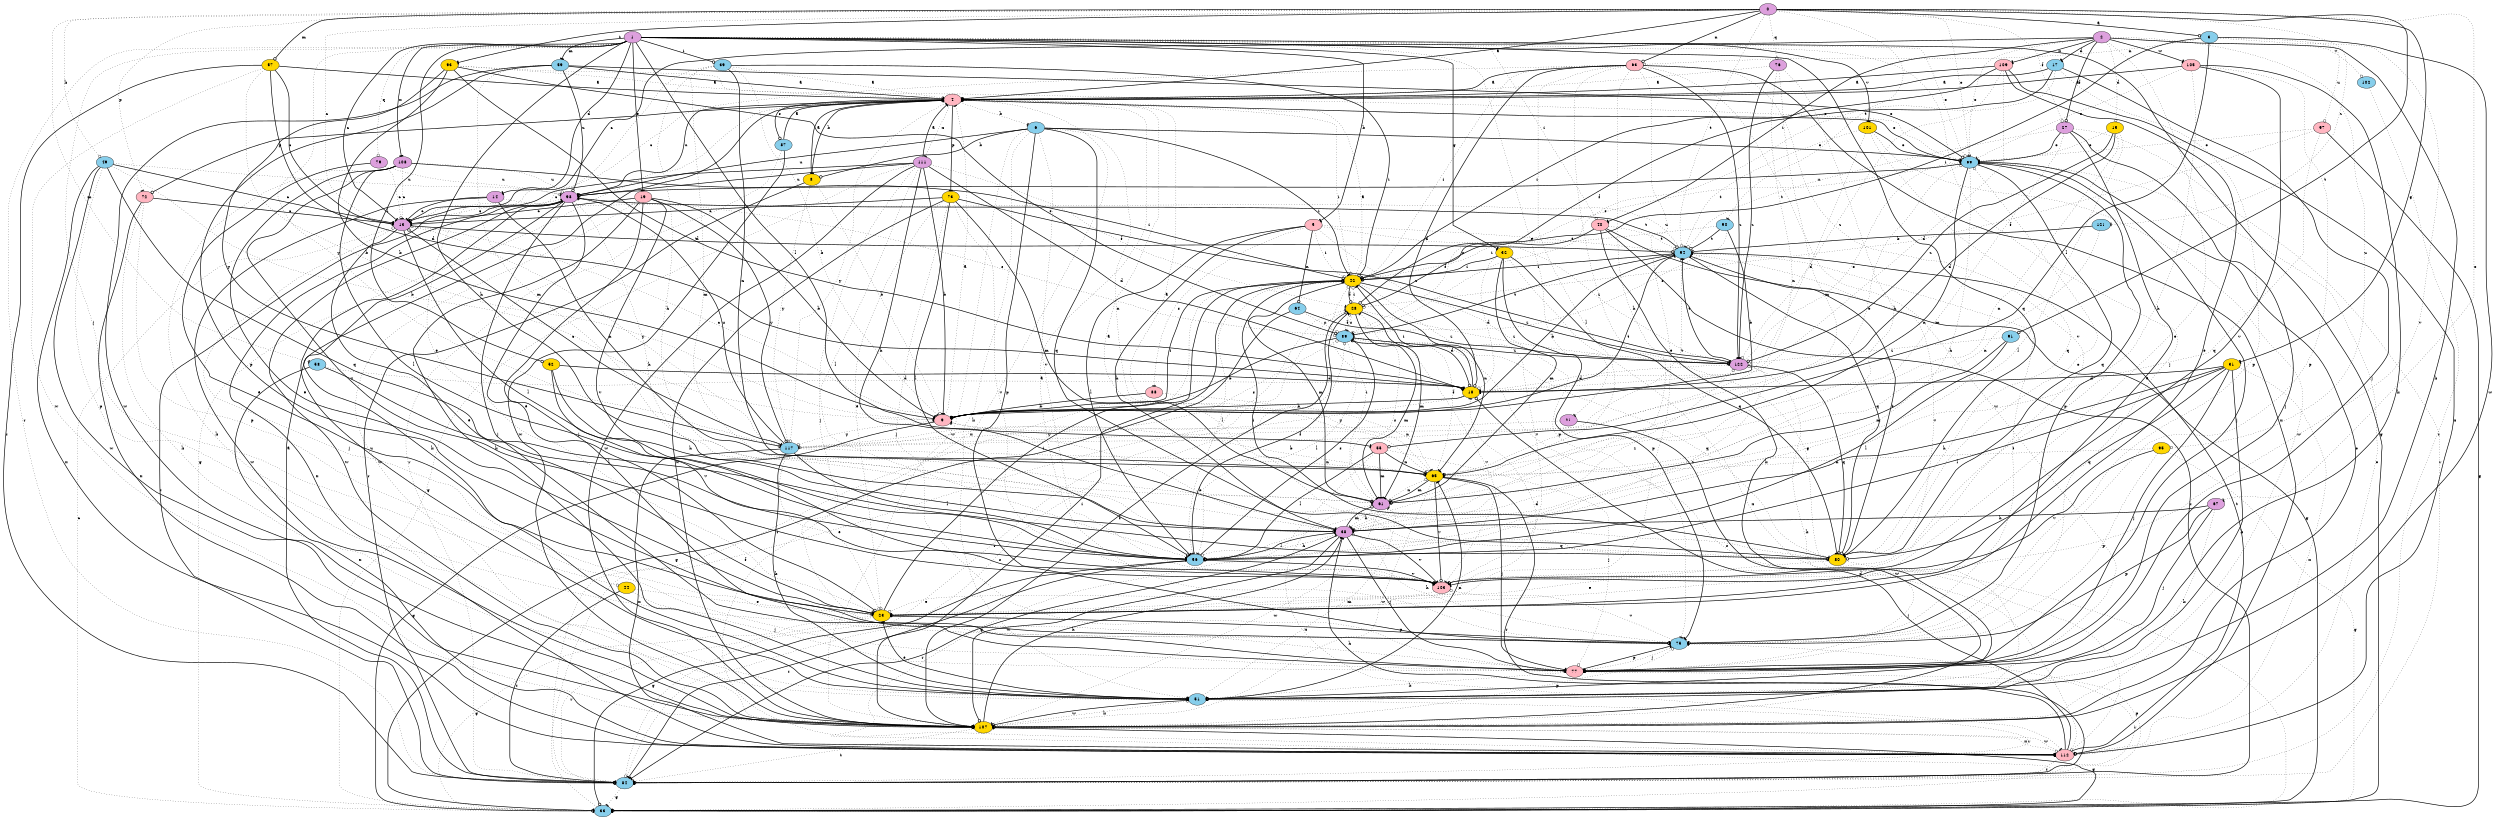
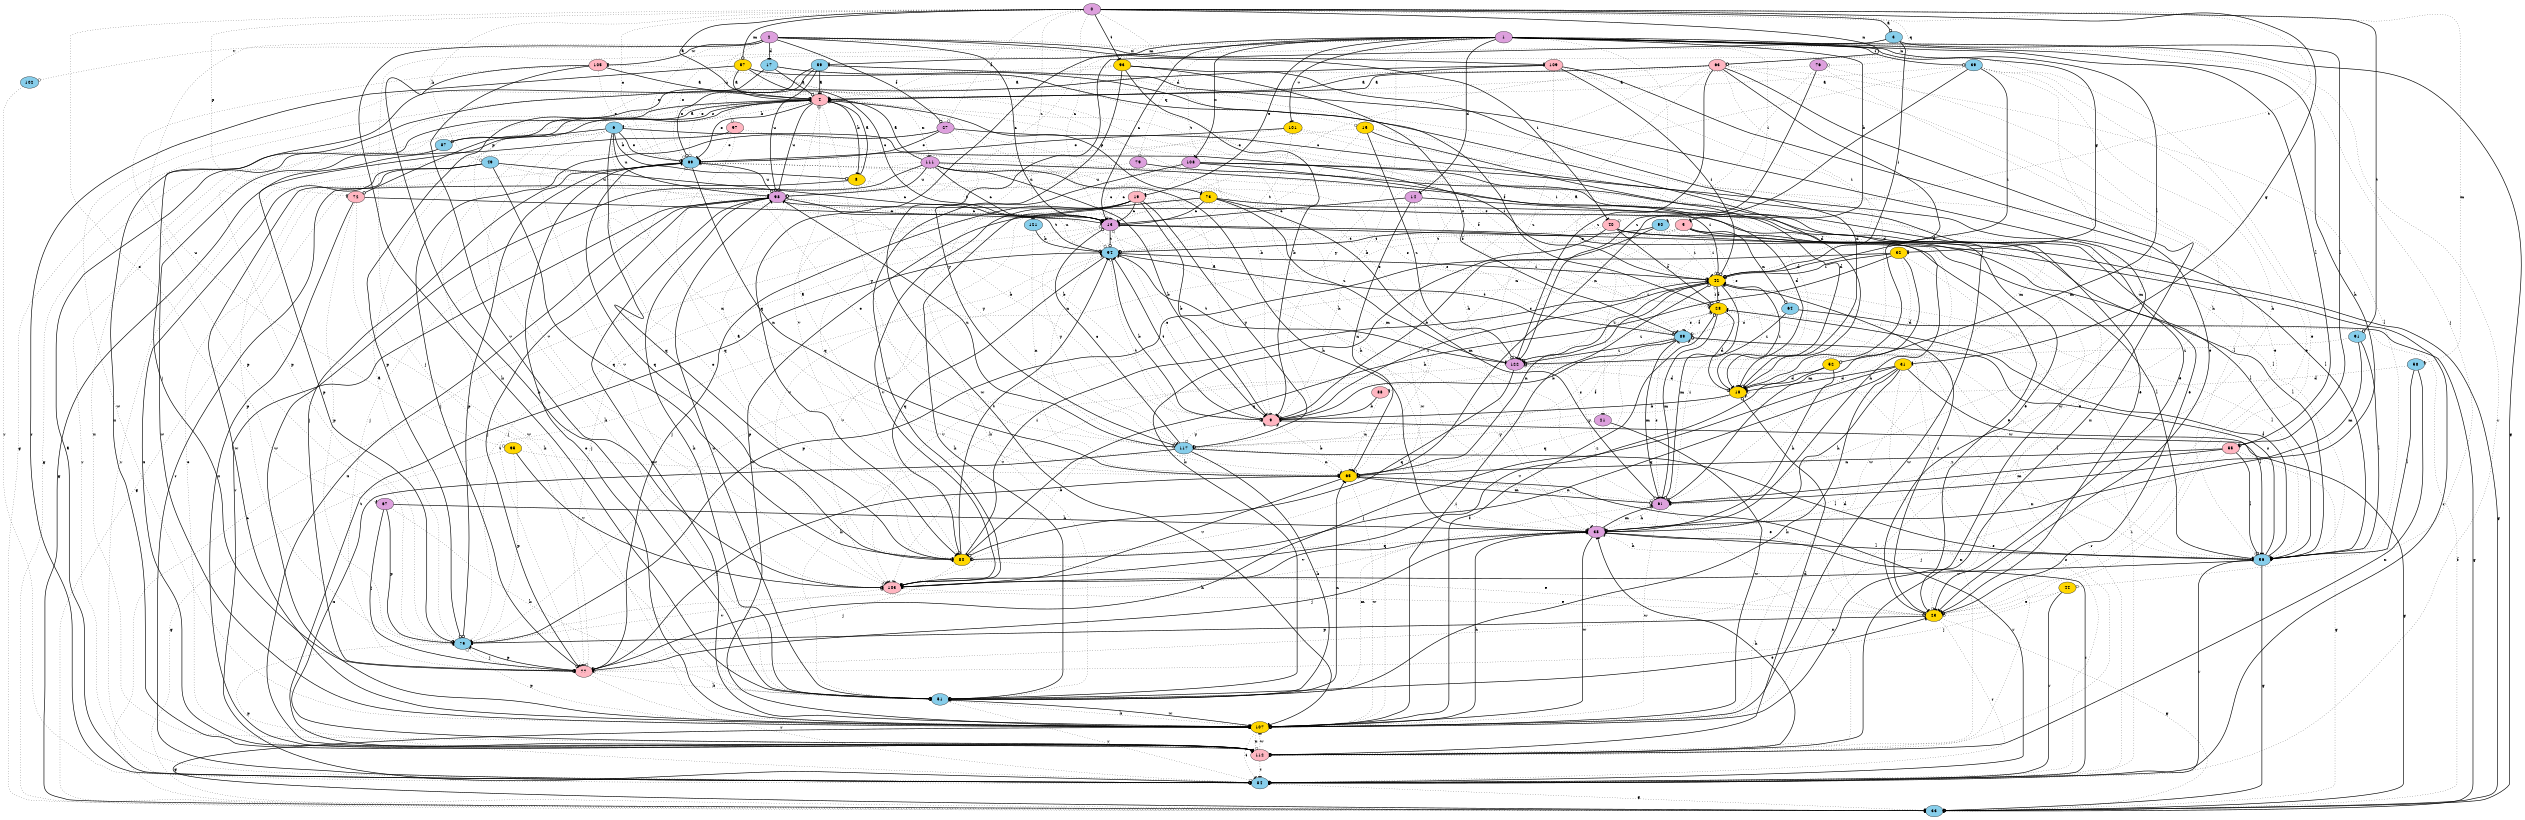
(2300, 41) -> (727, 69)
